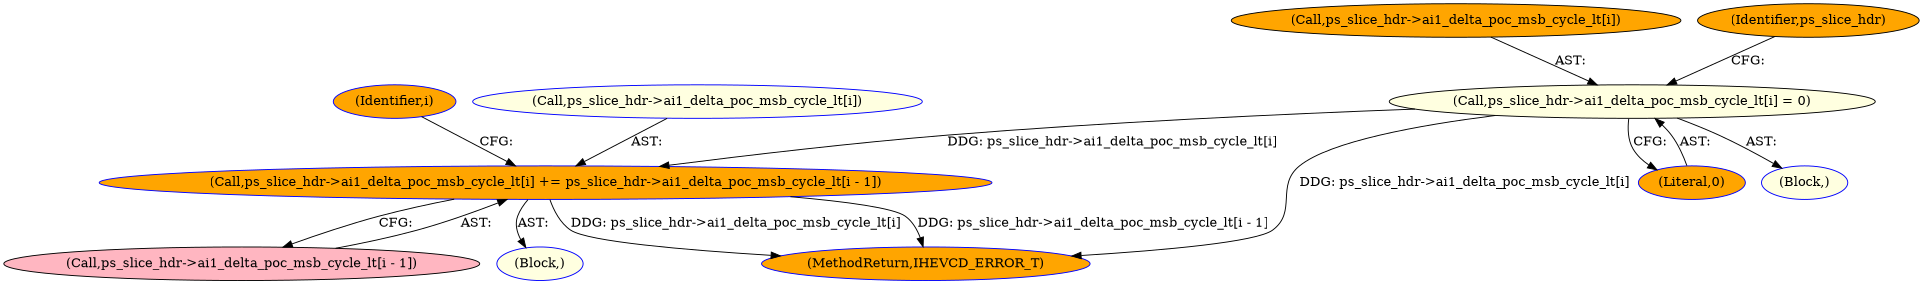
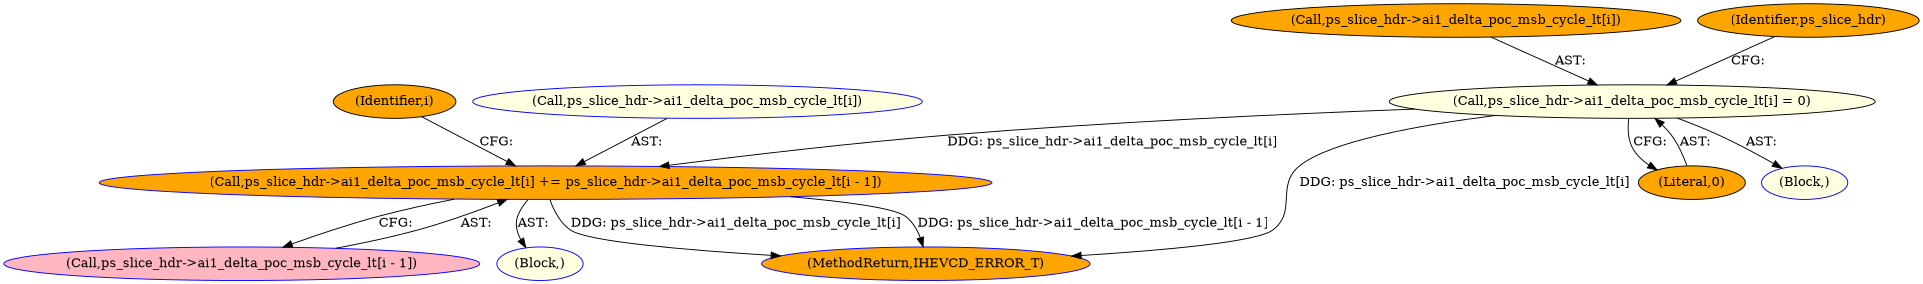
(395, 102) -> (395, 102)
(1692, 183) -> (1692, 183)
(242, 264) -> (242, 264)
